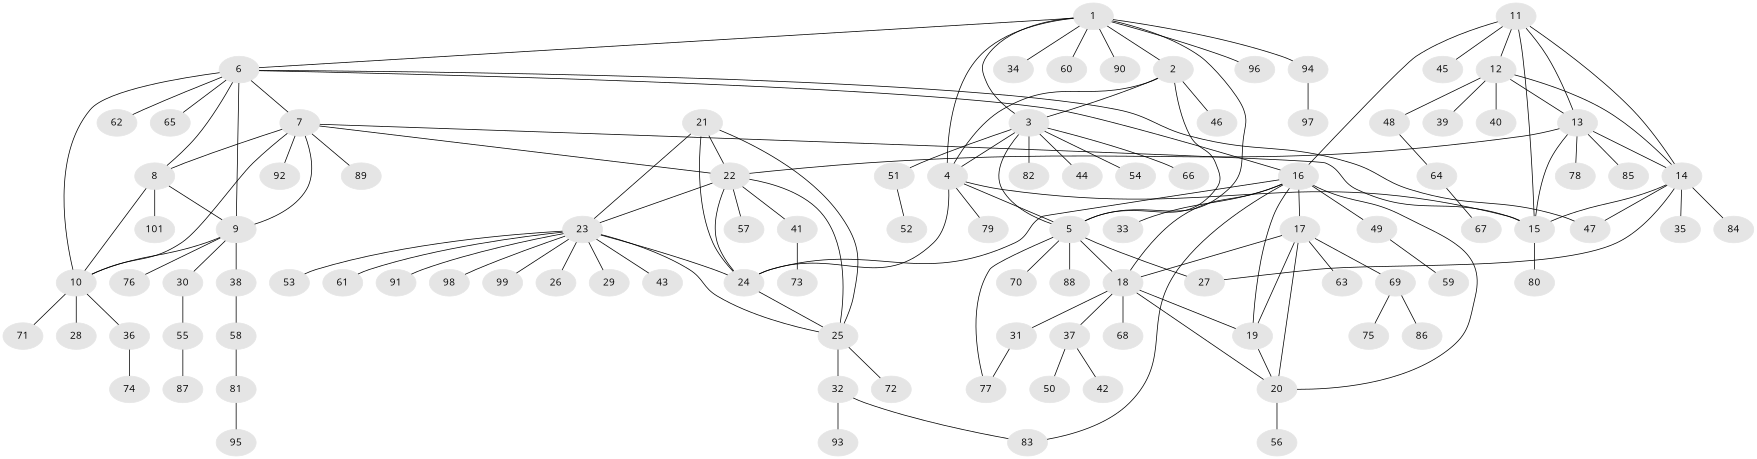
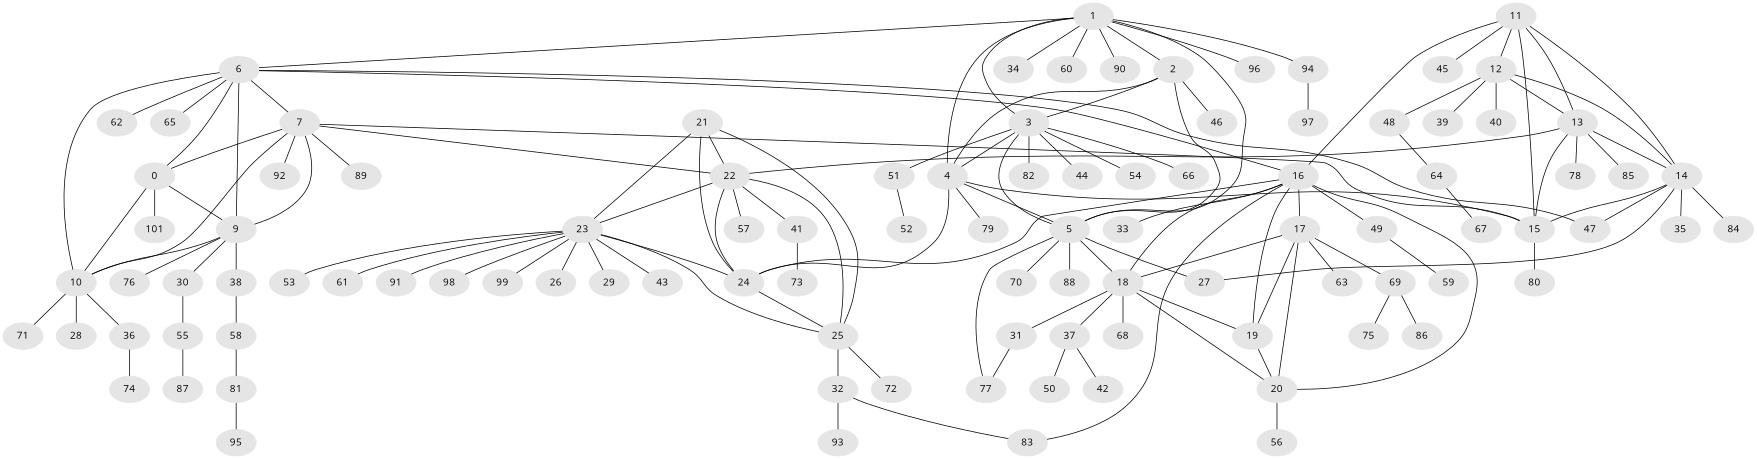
(155, 176) -> (155, 176)
